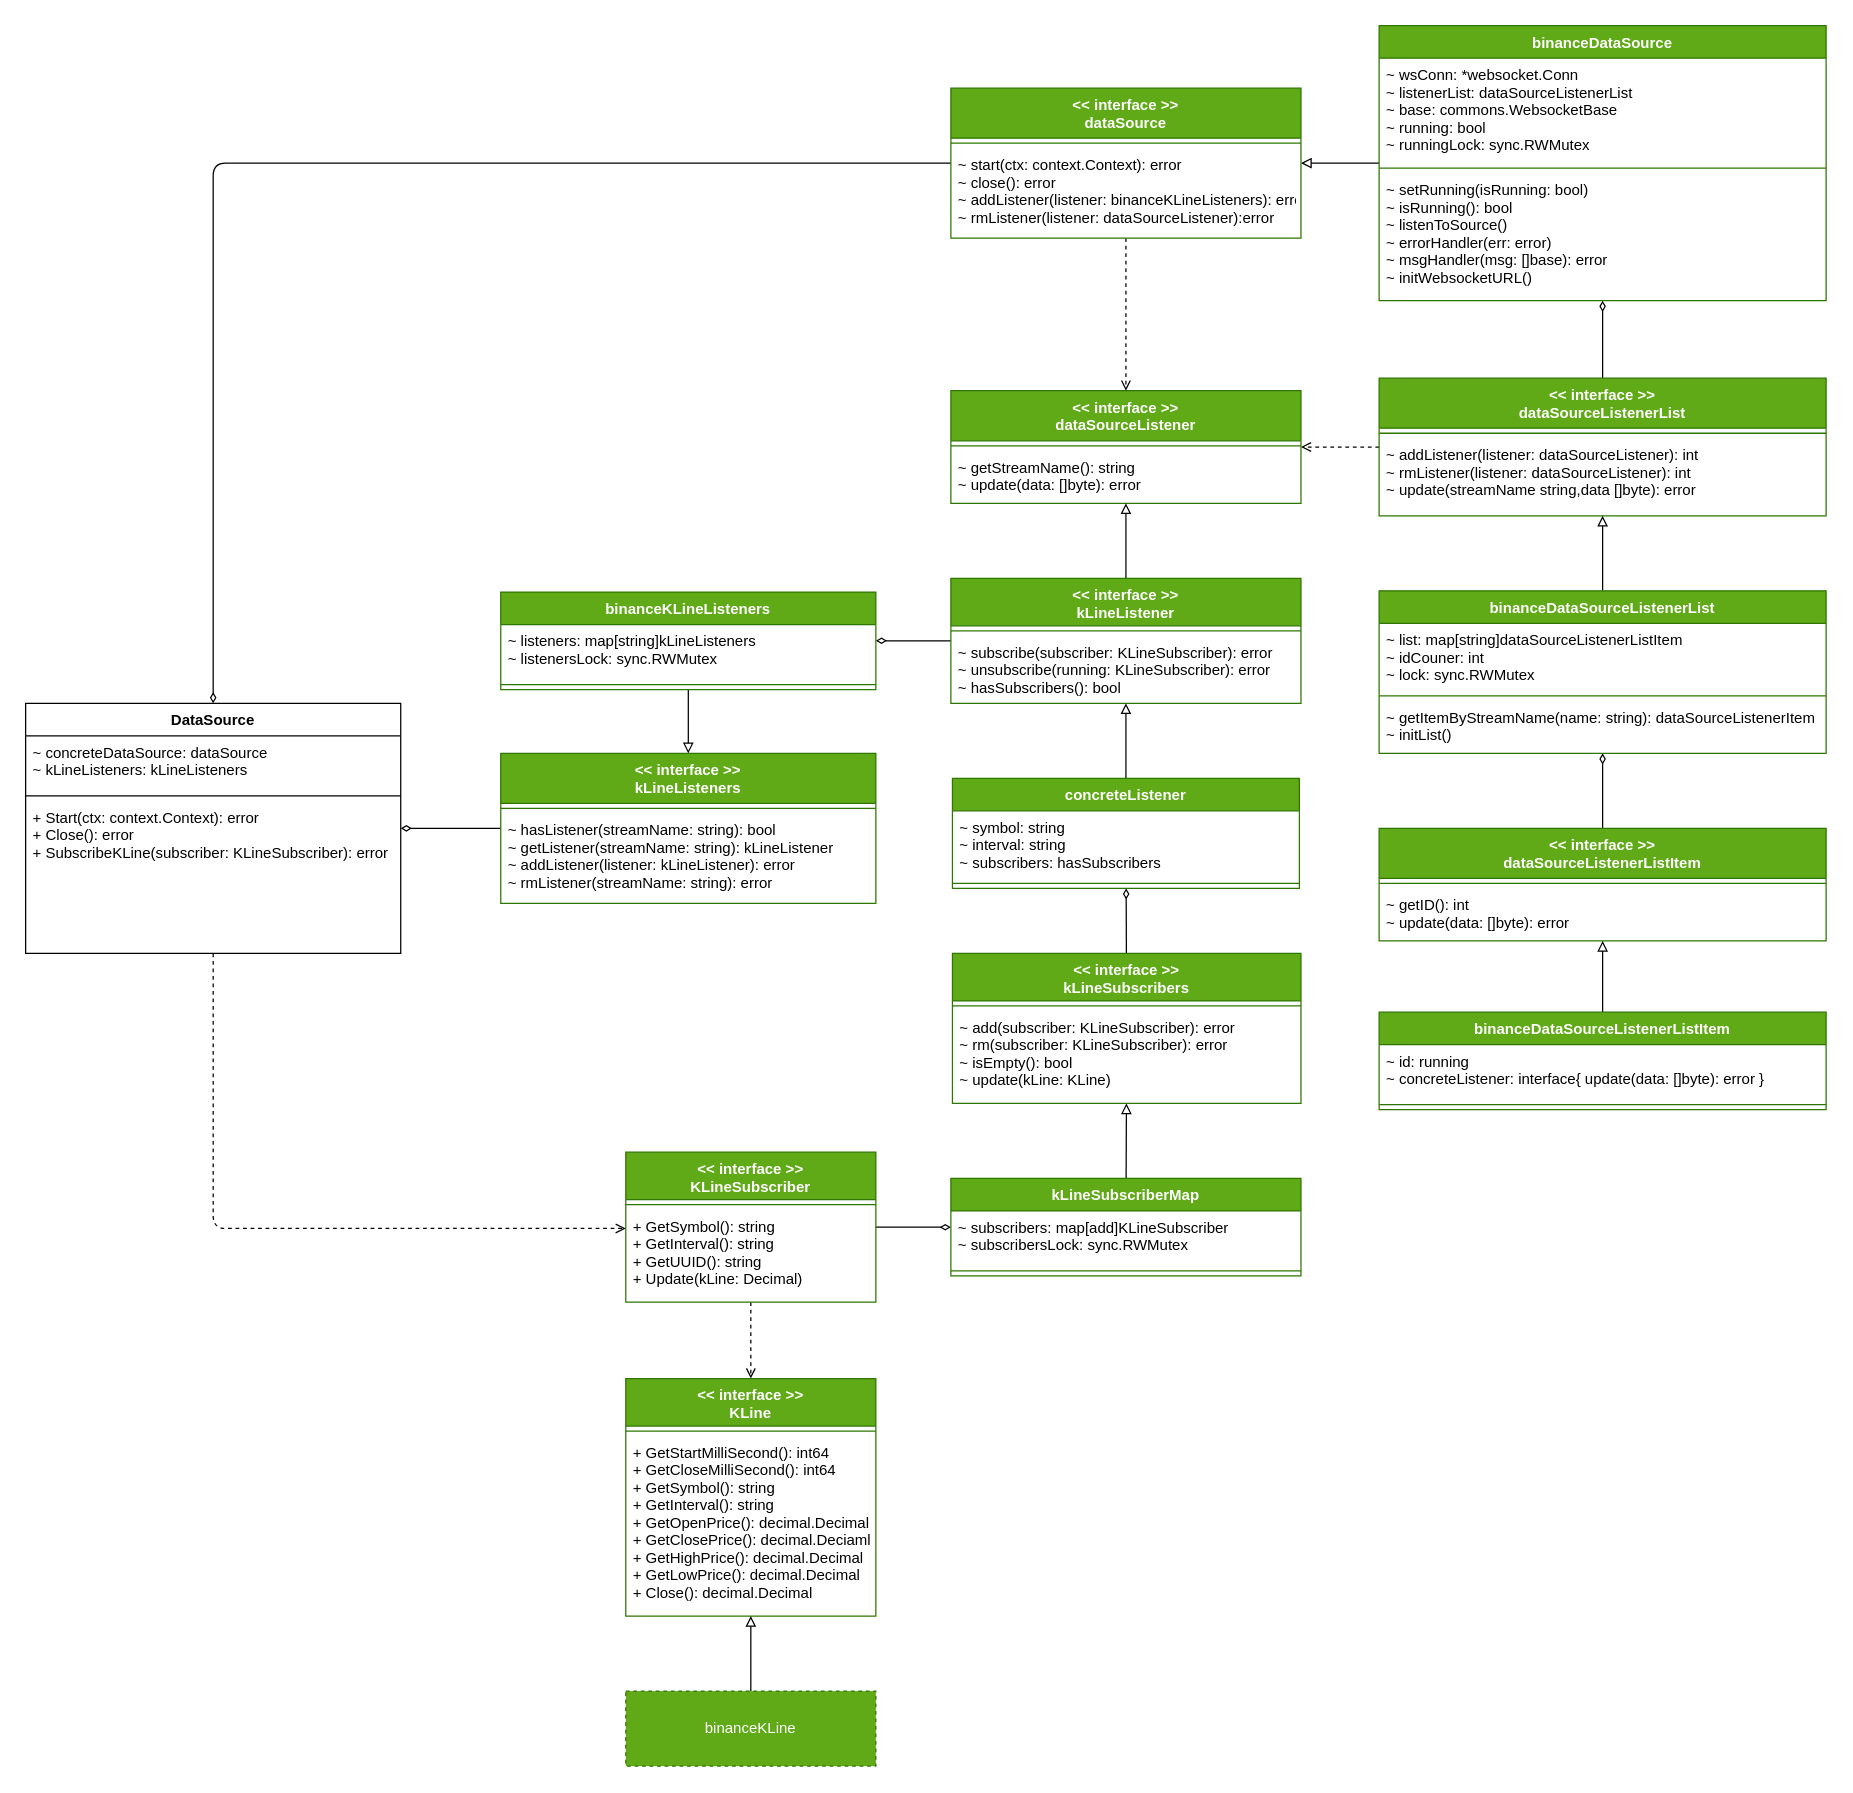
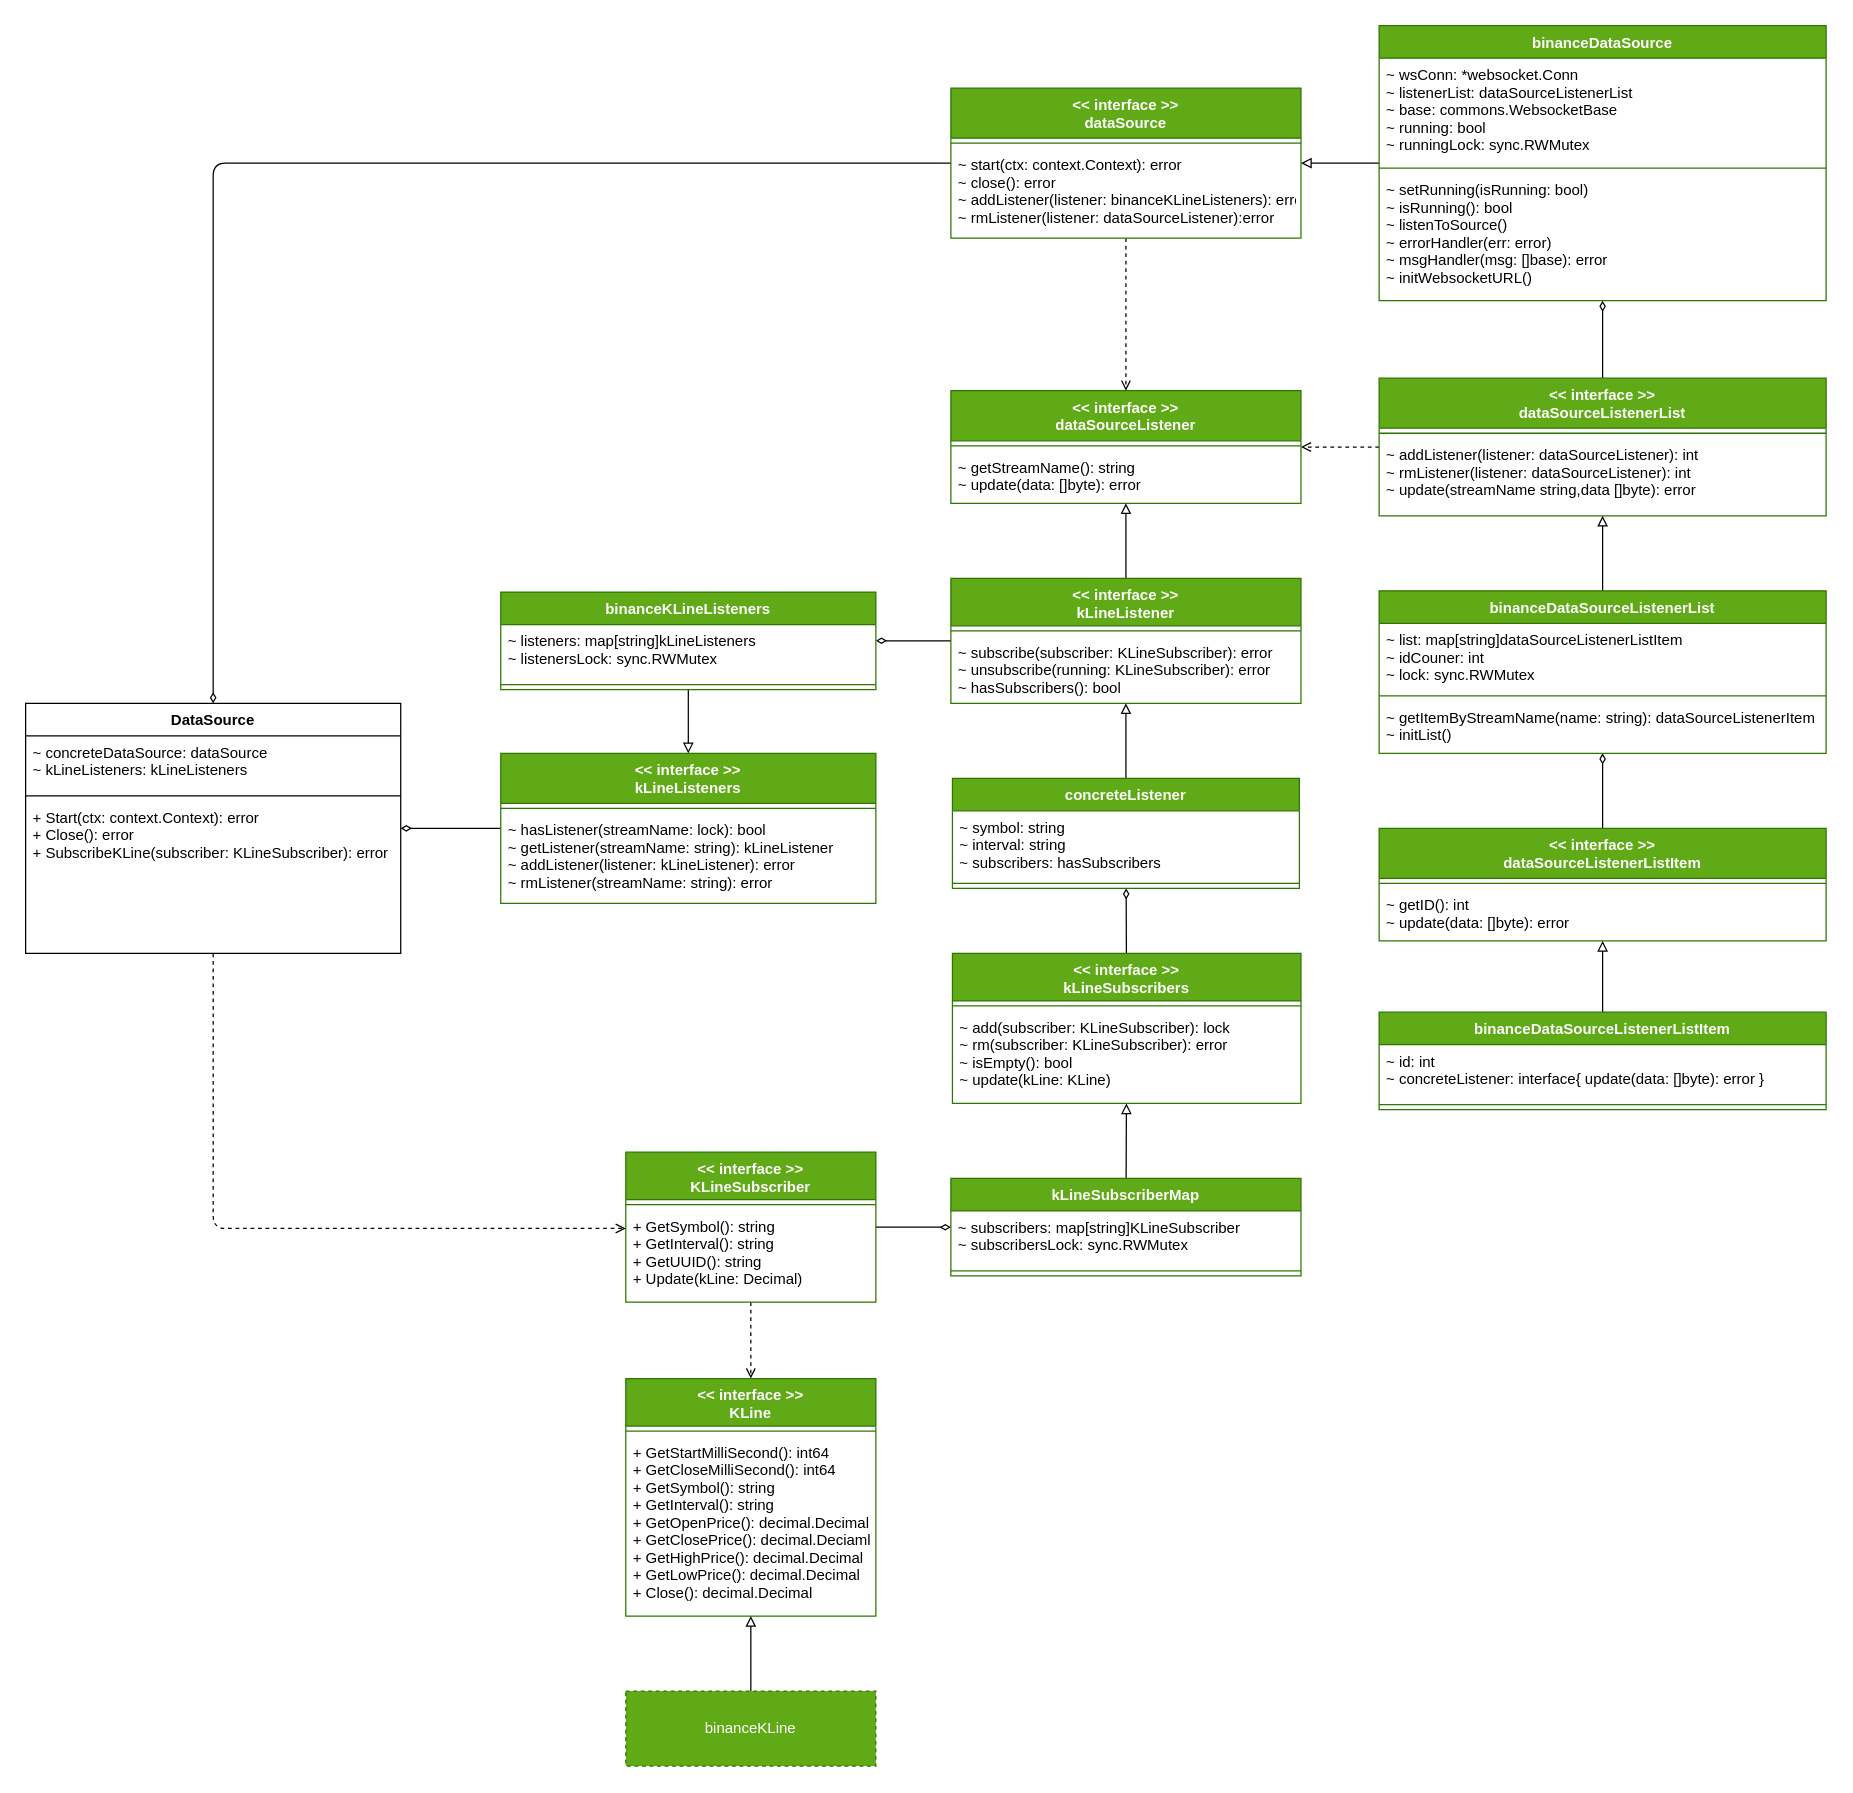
(656, 830) -> (647, 830)
(1116, 1028) -> (1110, 1028)
(1430, 1061) -> (1414, 1061)
(1105, 1228) -> (1116, 1228)
